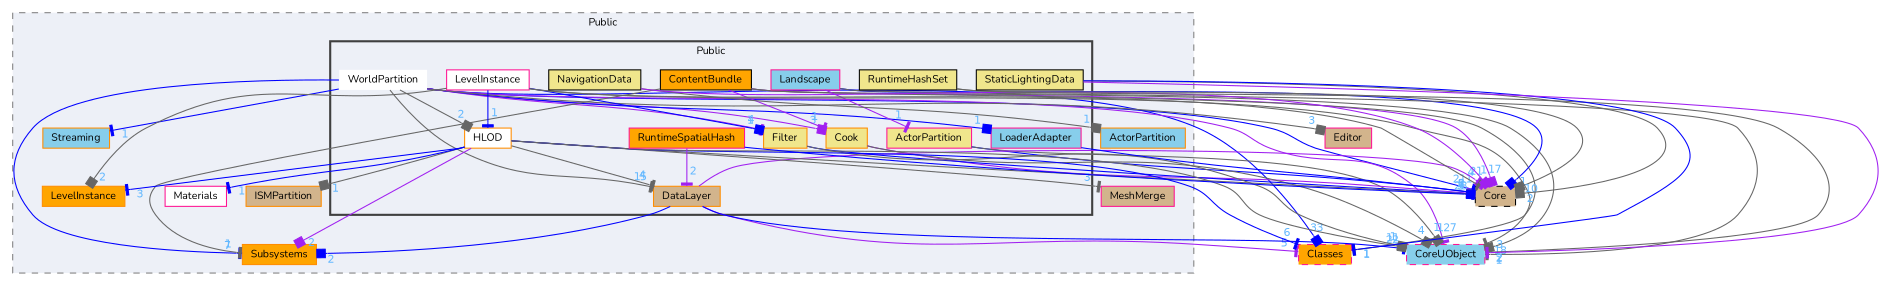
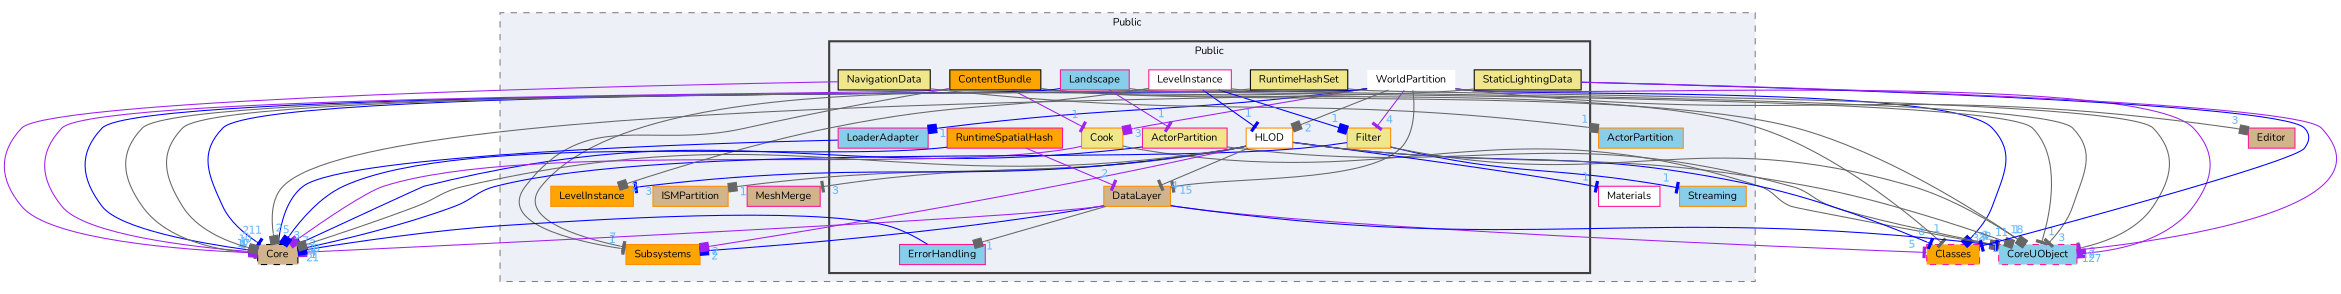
(958, 102) -> (1929, 92)
(227, 109) -> (1546, 171)
(36, 126) -> (790, 101)
none -> (942, 255)
